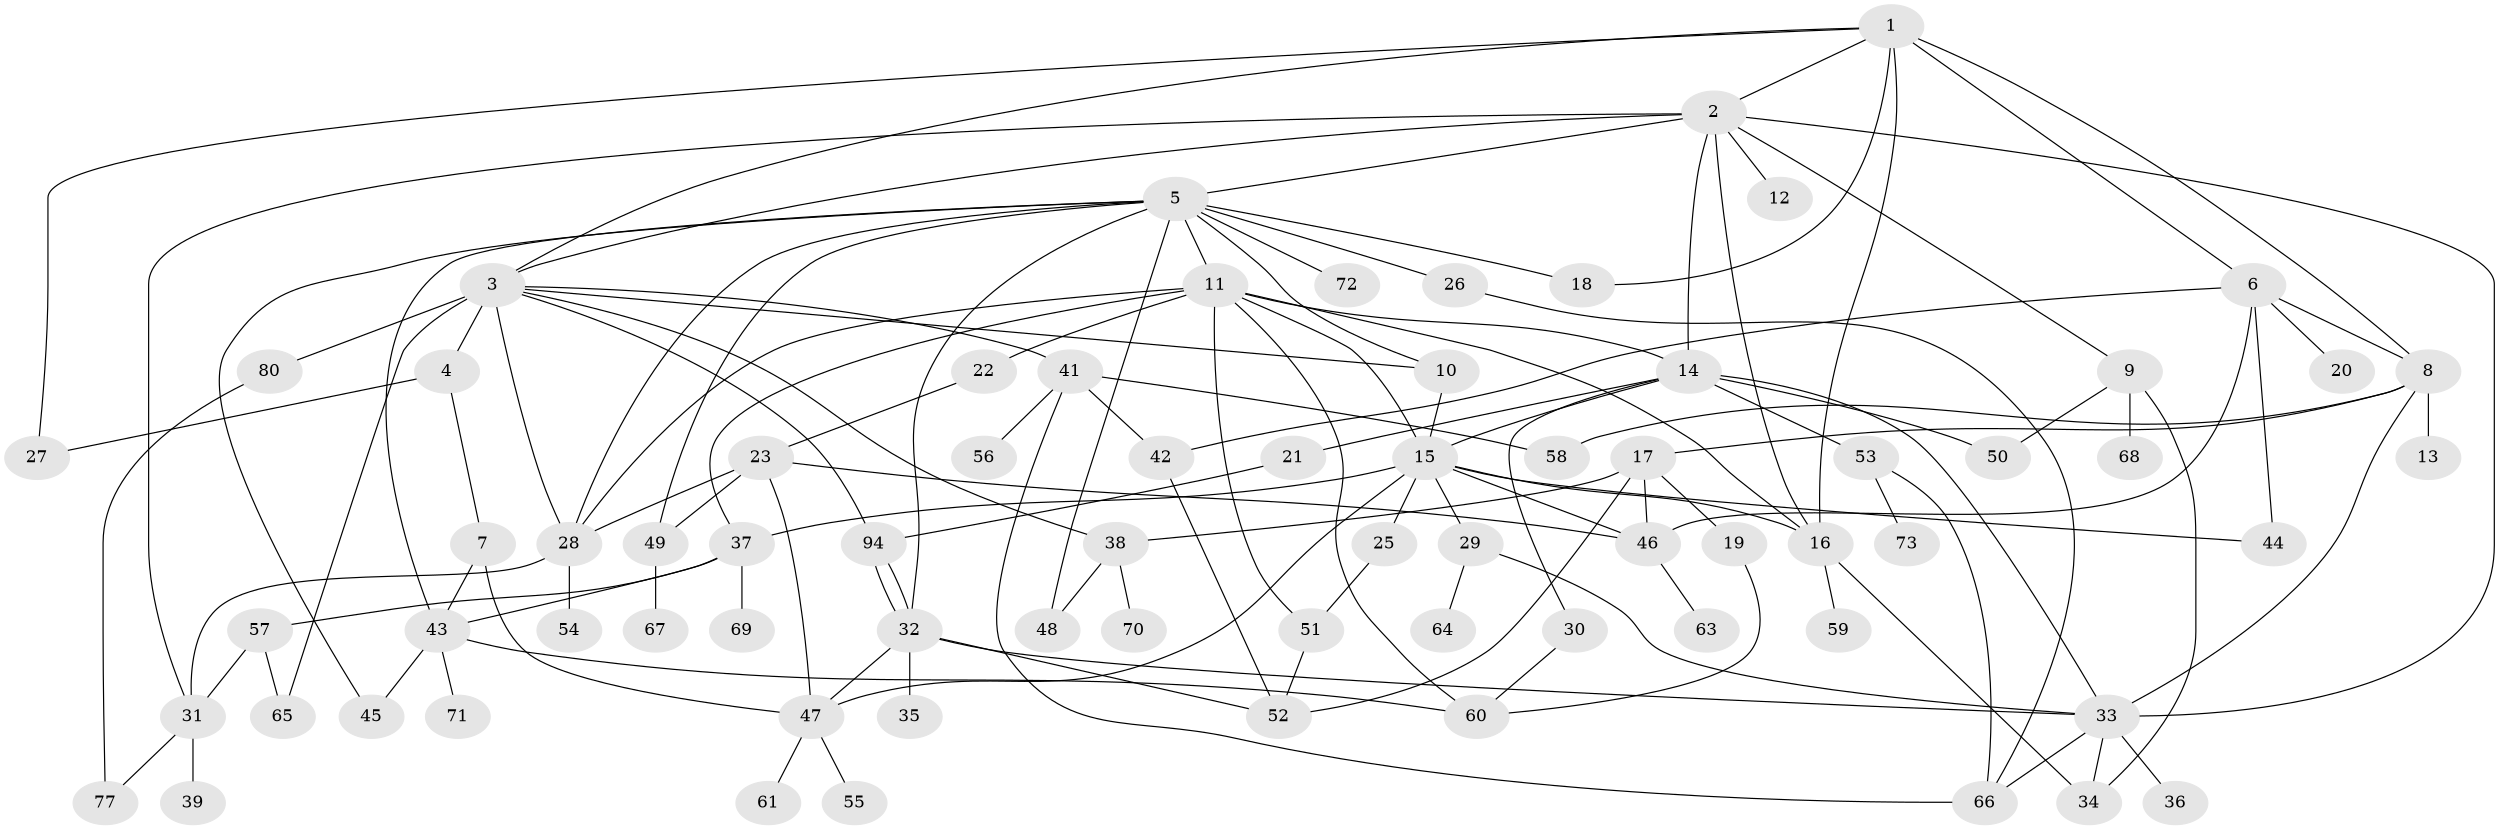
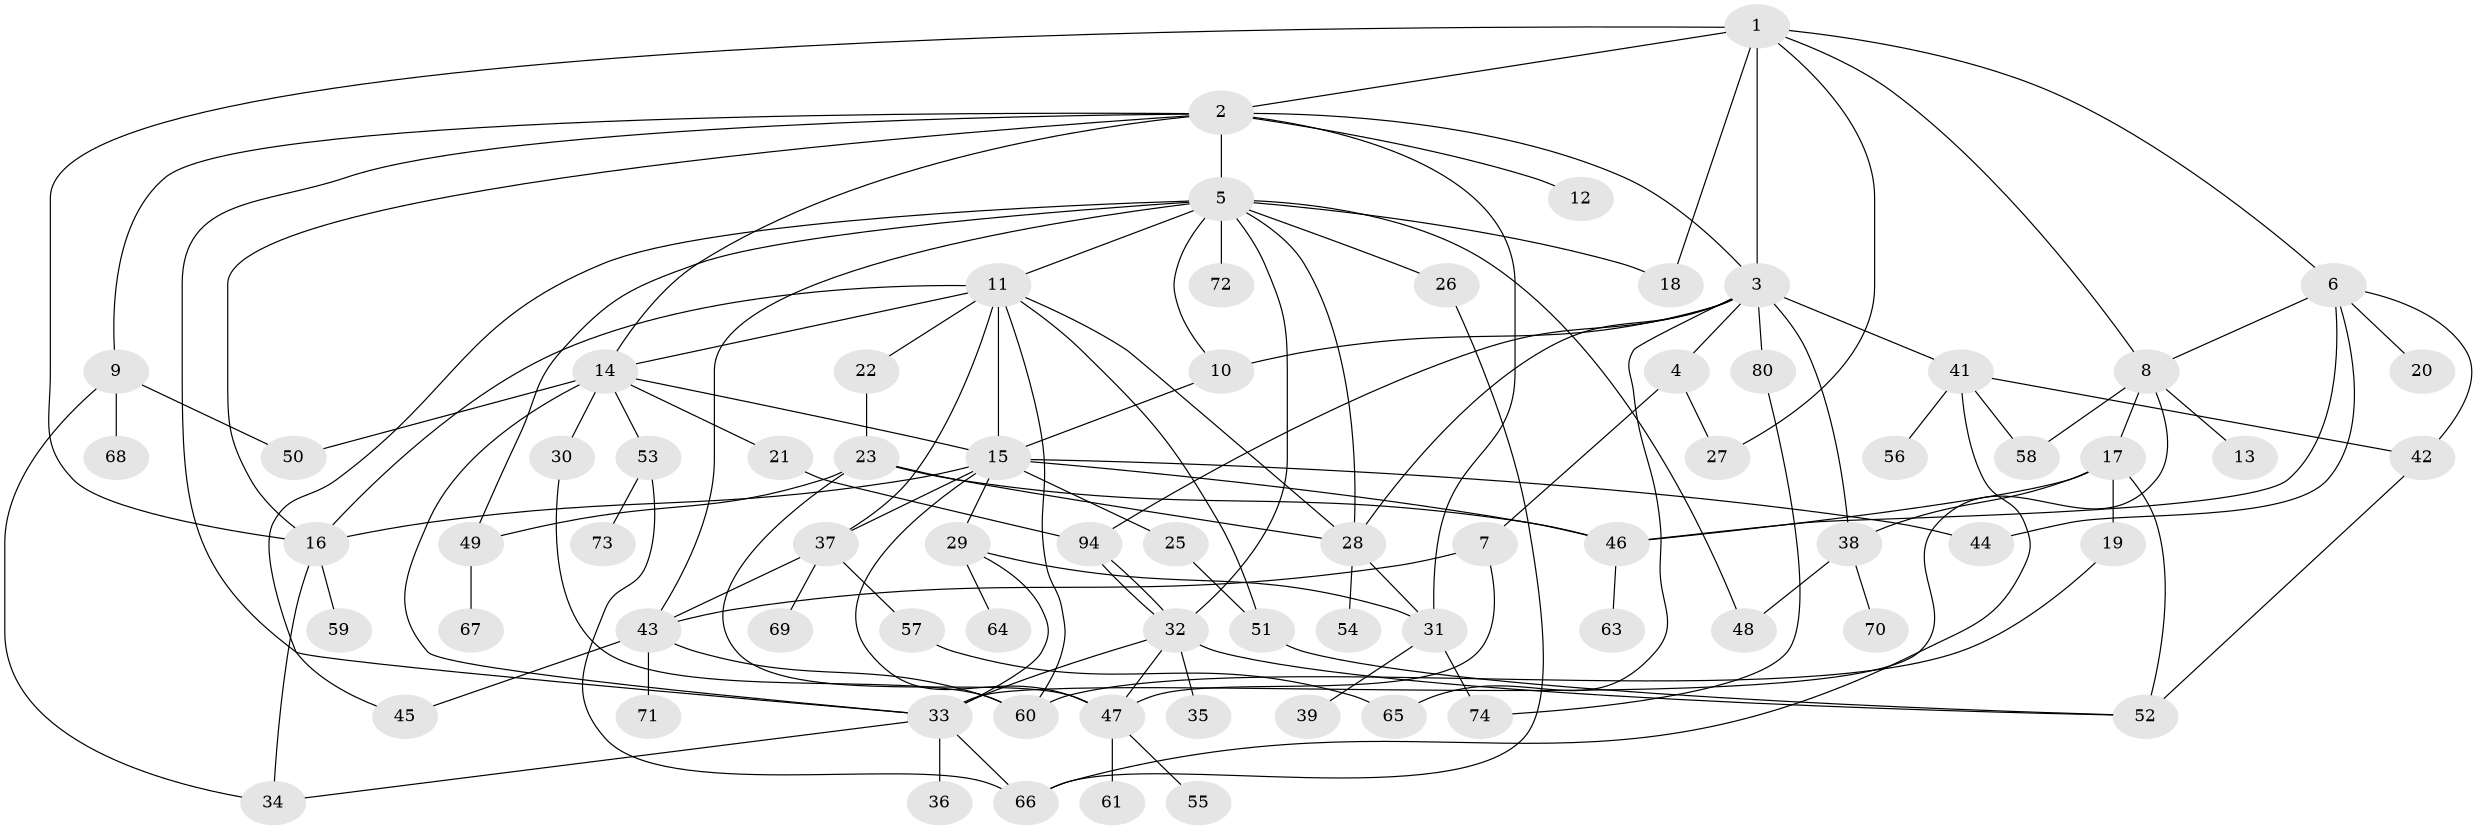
(227, 674) -> (1157, 578)
(105, 803) -> (1480, 717)
